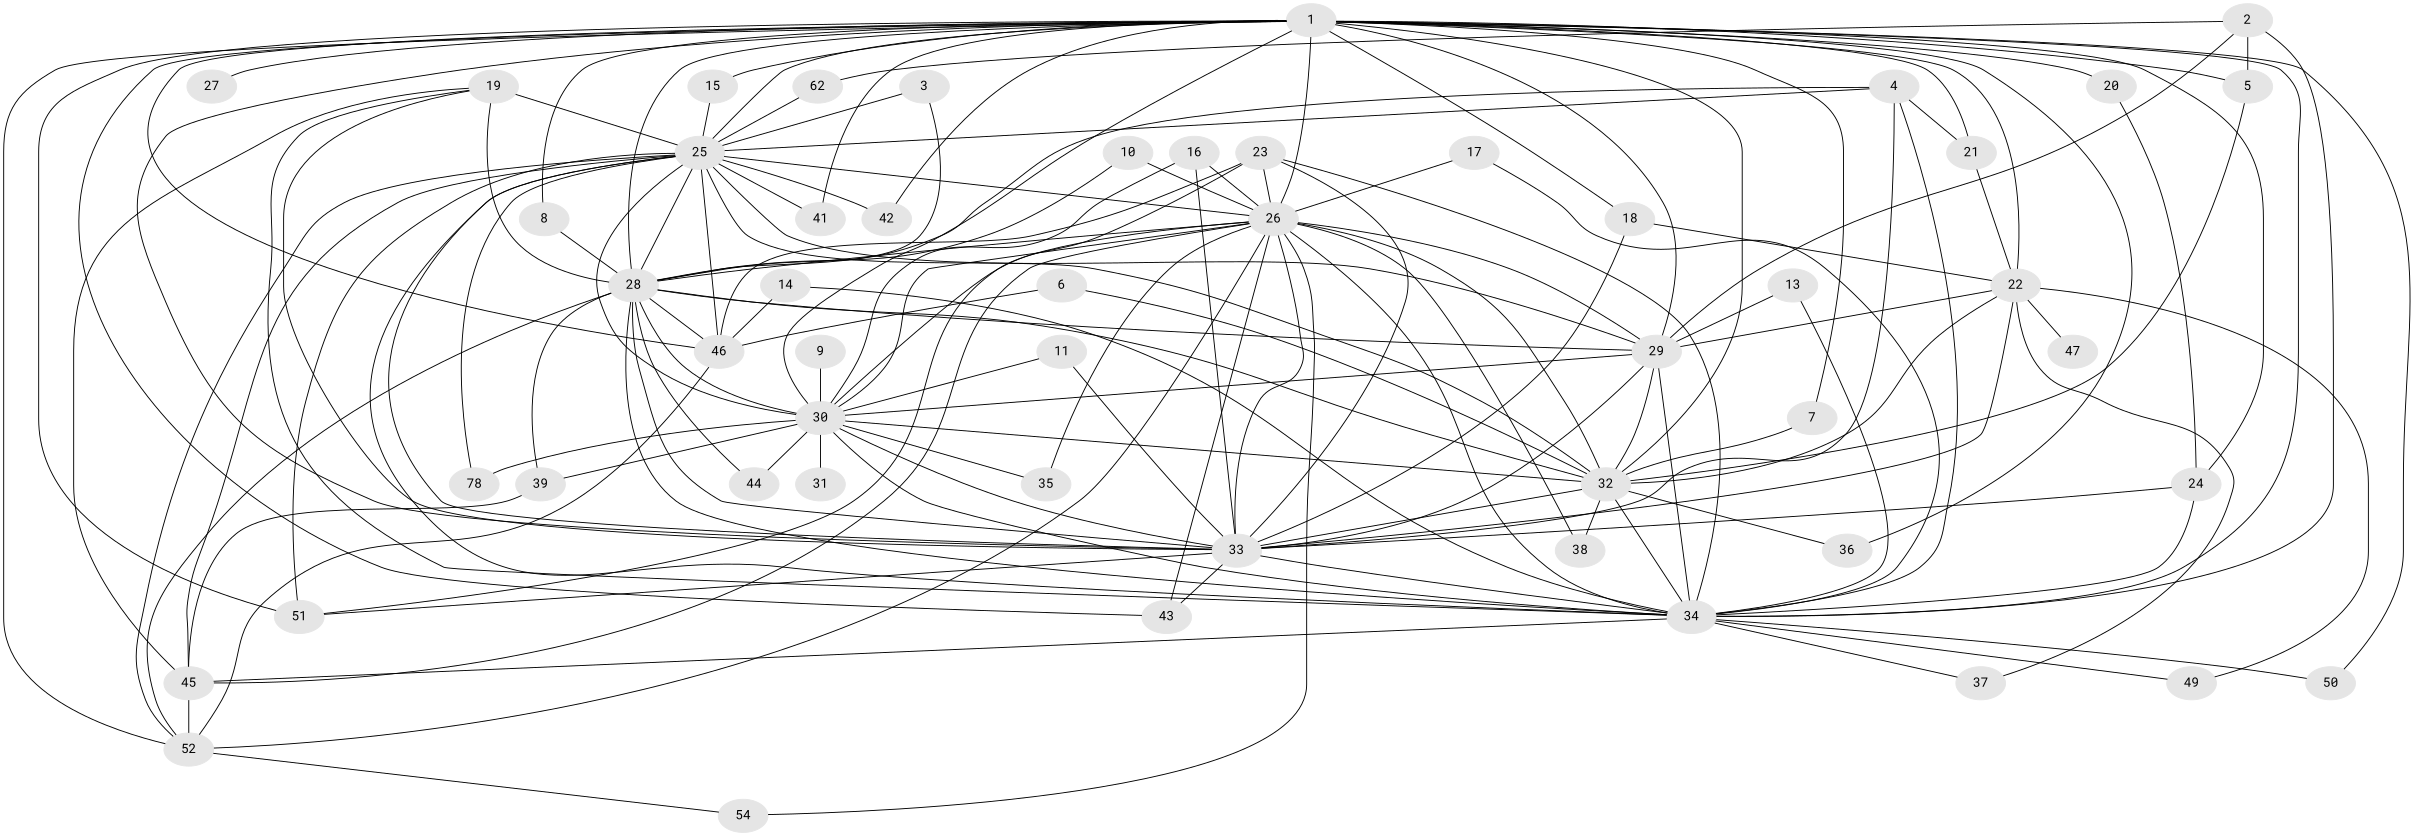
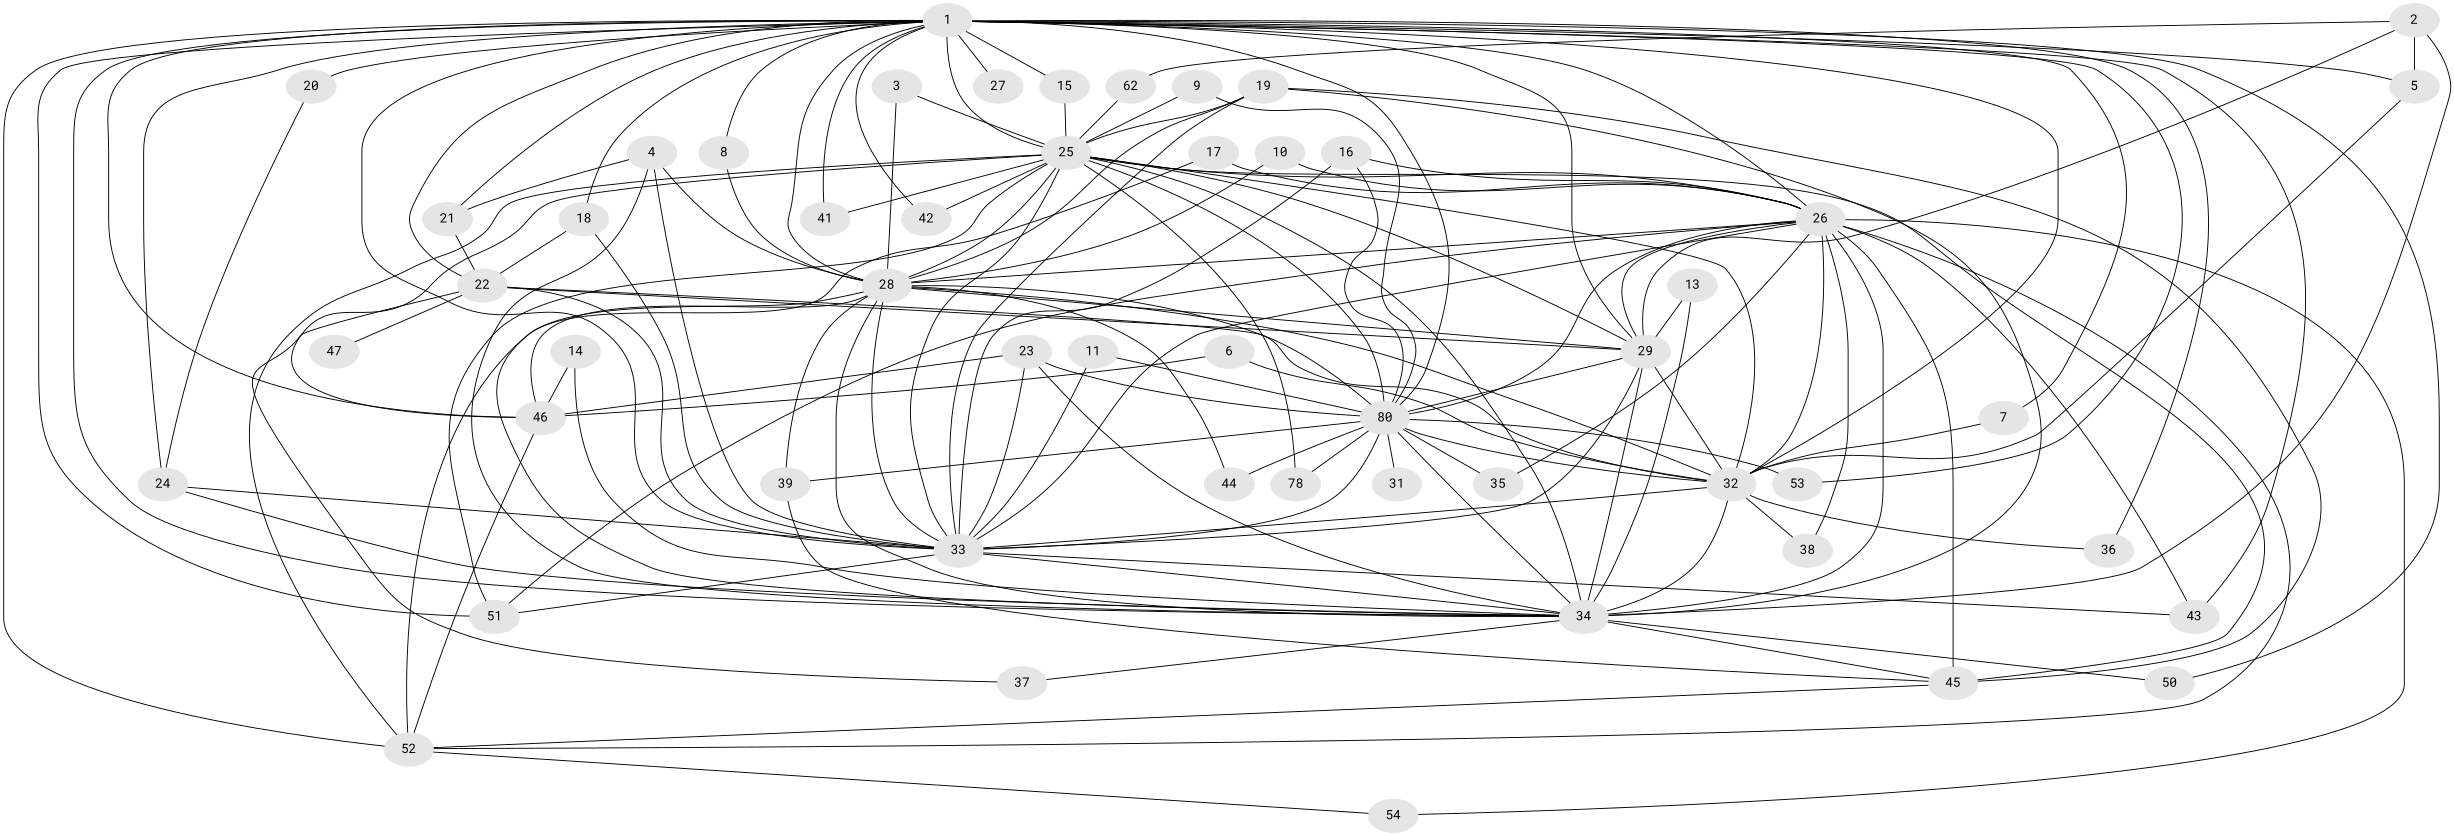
(1297, 120) -> (1132, 120)
(1267, 186) -> none
(820, 418) -> (1385, 418)
none -> (1797, 484)
(2192, 683) -> none
